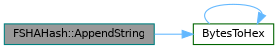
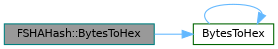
(79, 34) -> (79, 34)
